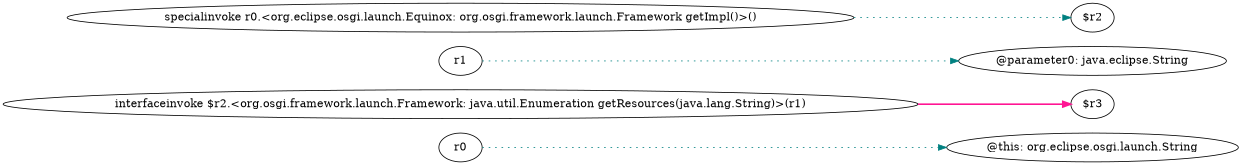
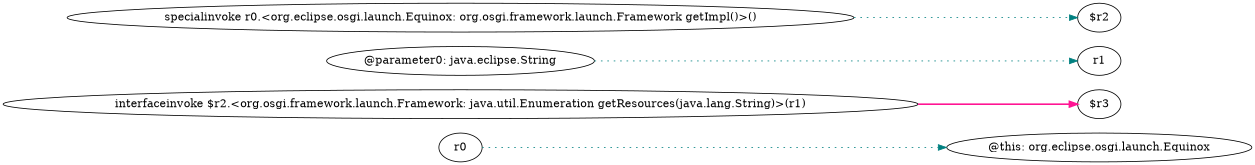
(716, 61) -> (832, 61)
(1093, 147) -> (1099, 147)
